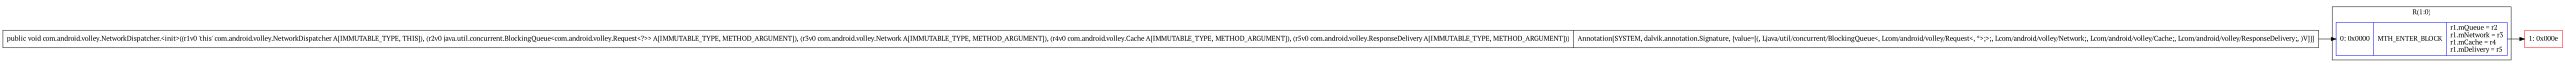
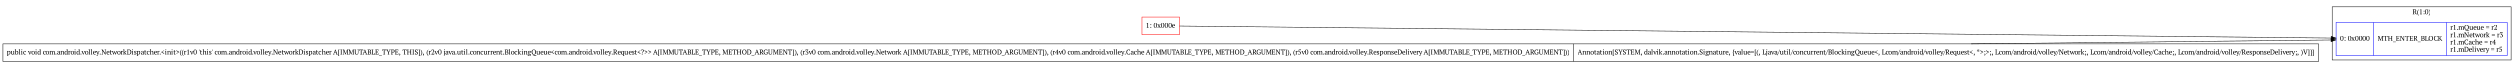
(2514, 39) -> (1755, 32)
